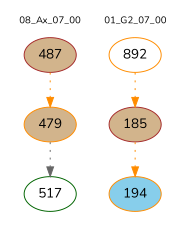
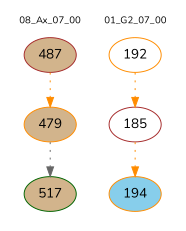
(135, 55) -> (135, 55)
(135, 125) -> (135, 125)
(50, 194) -> (50, 194)
